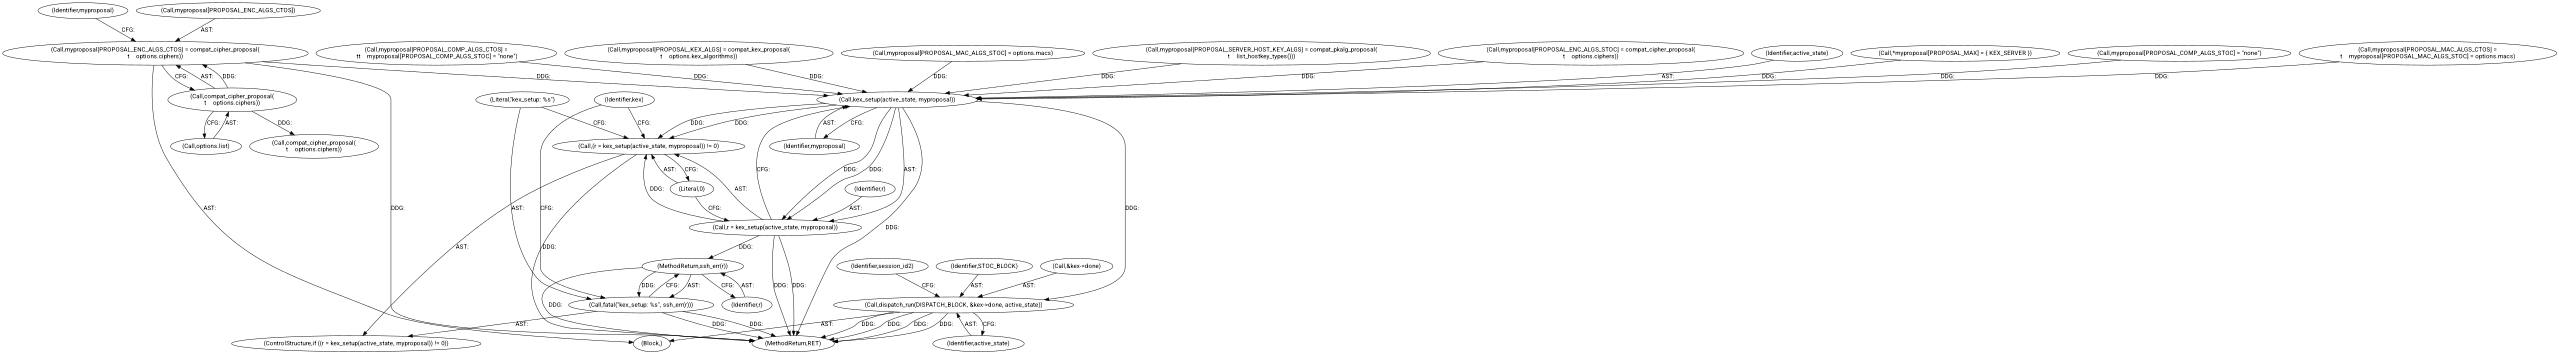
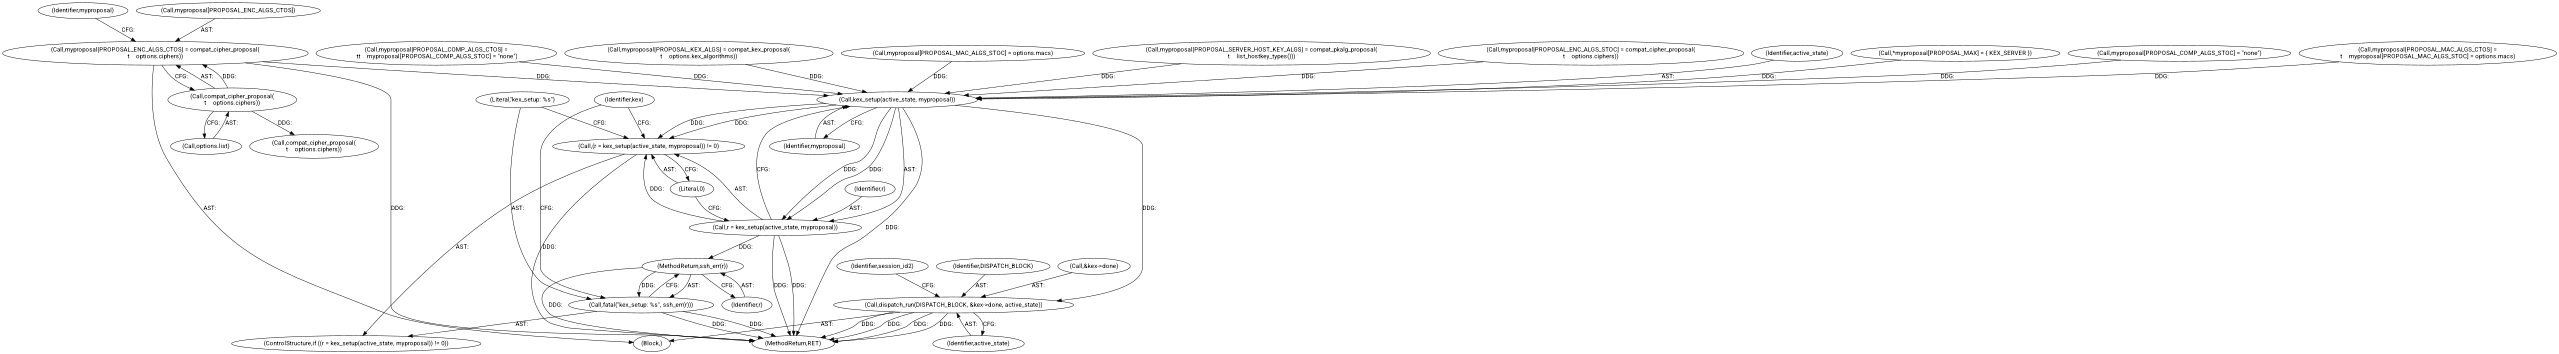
(984, 266) -> (993, 266)
